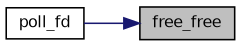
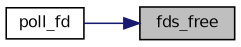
(187, 23) -> (187, 23)
